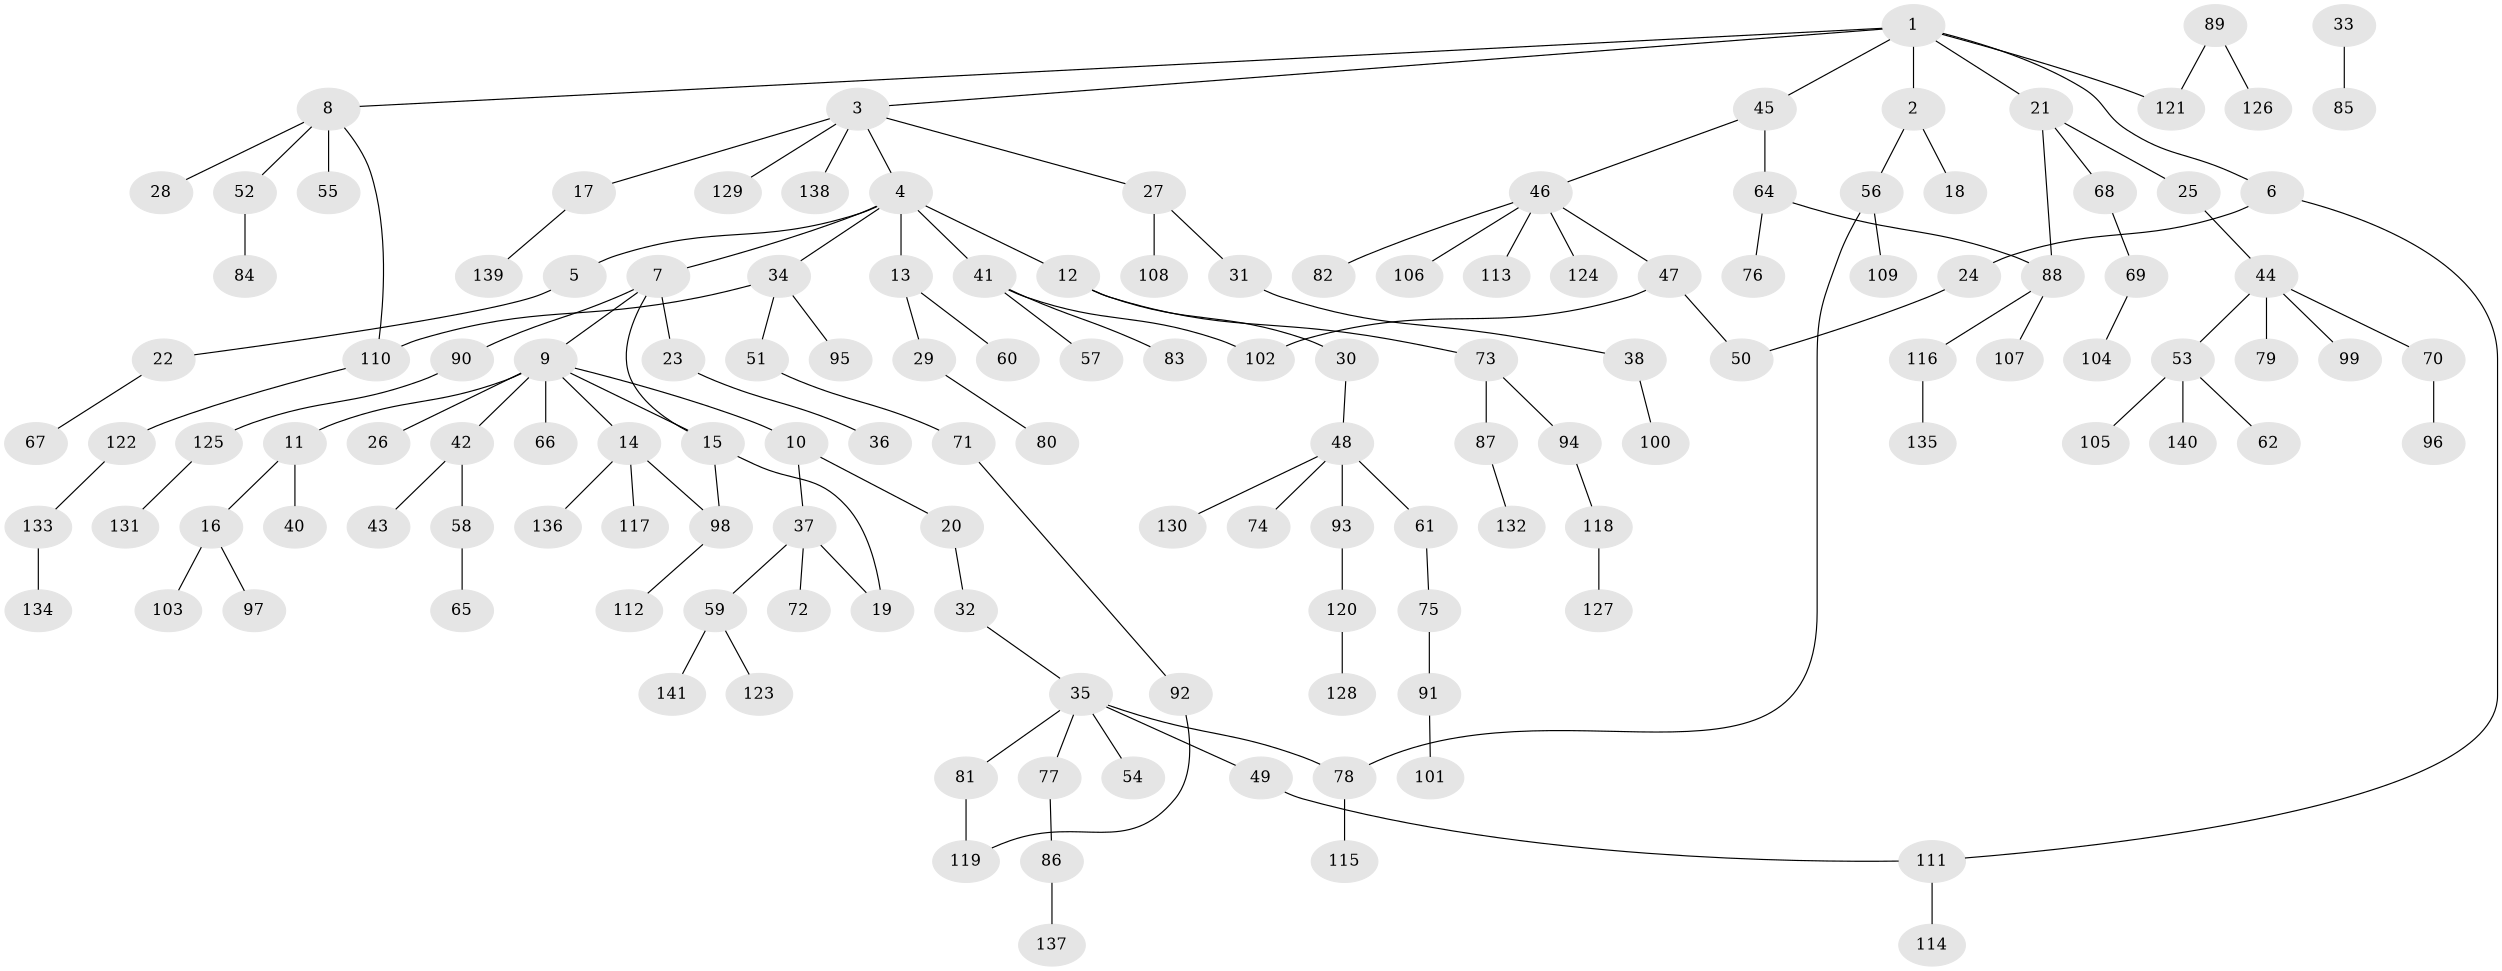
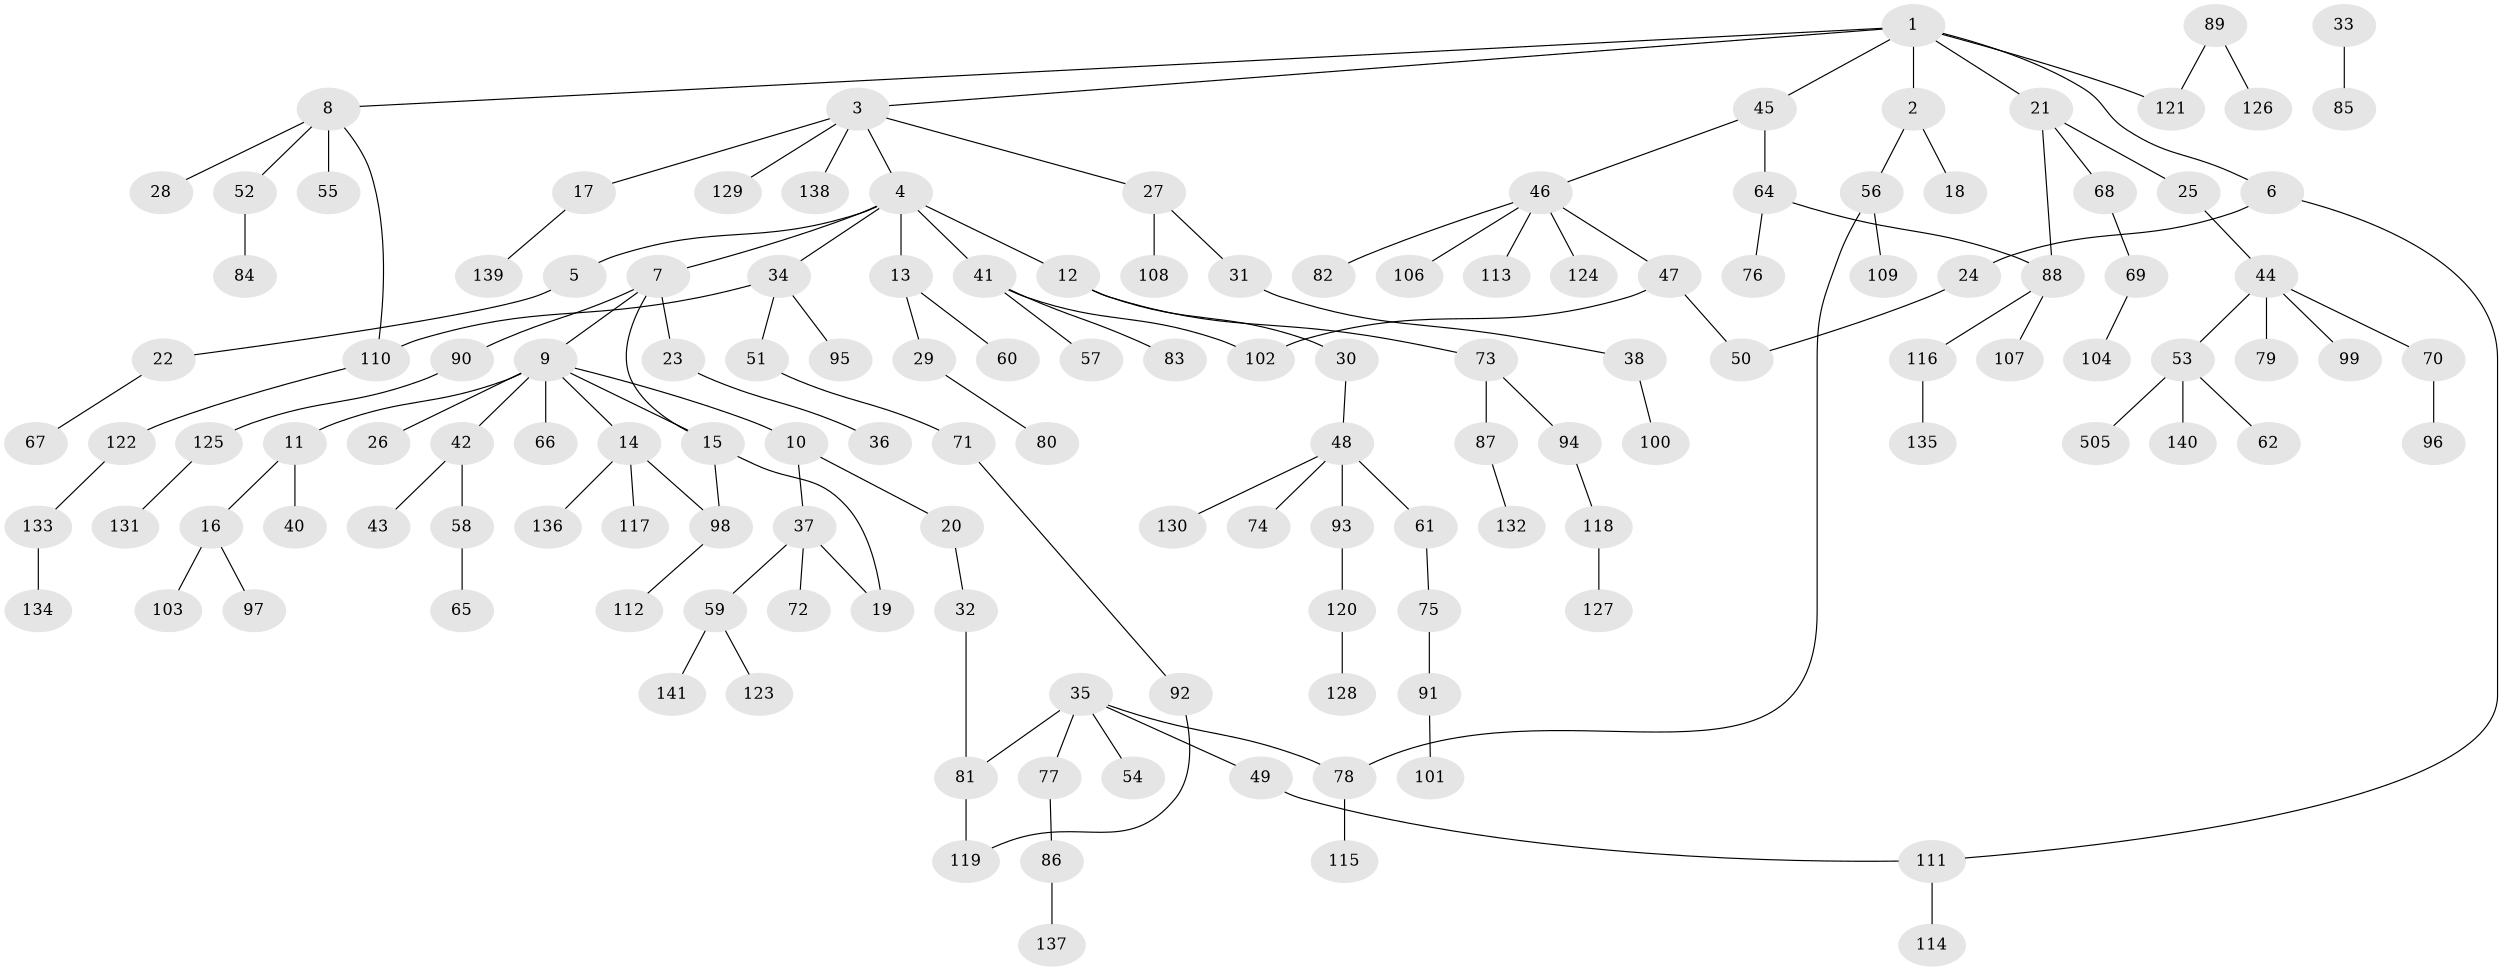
(2096, 444) -> (2096, 444)
(1024, 653) -> (966, 694)
